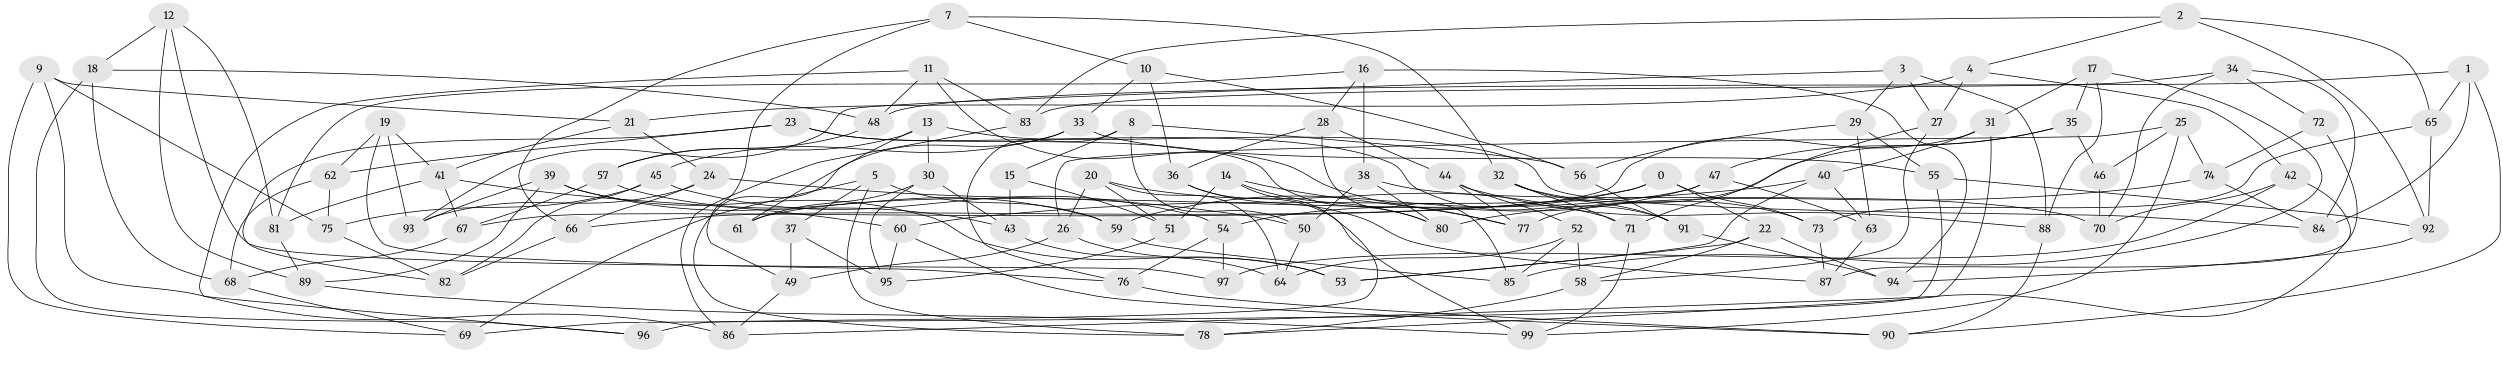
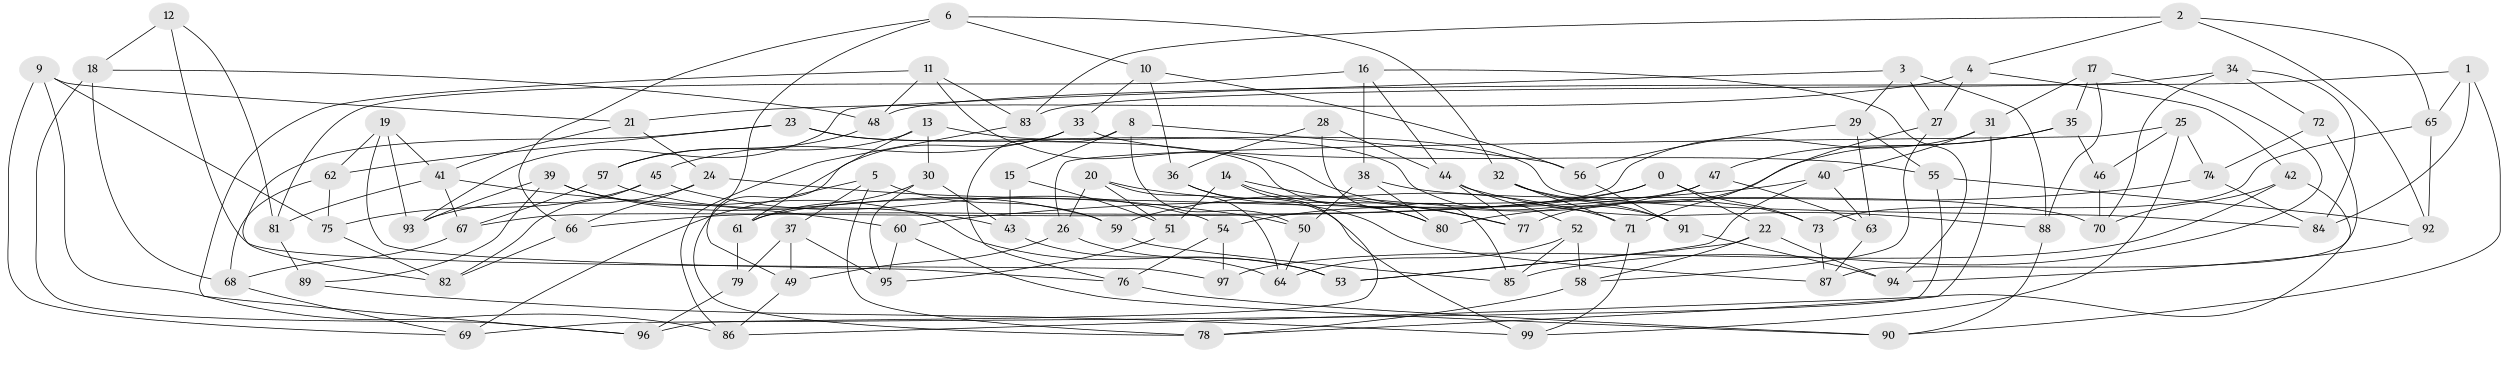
(949, 16) -> (949, 16)
(1342, 98) -> (1408, 127)
(167, 189) -> none
none -> (738, 283)
